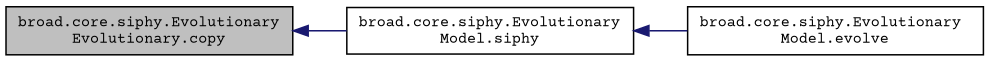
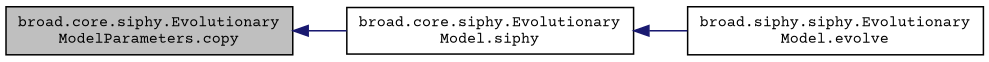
(149, 31) -> (149, 31)
(836, 31) -> (836, 31)
